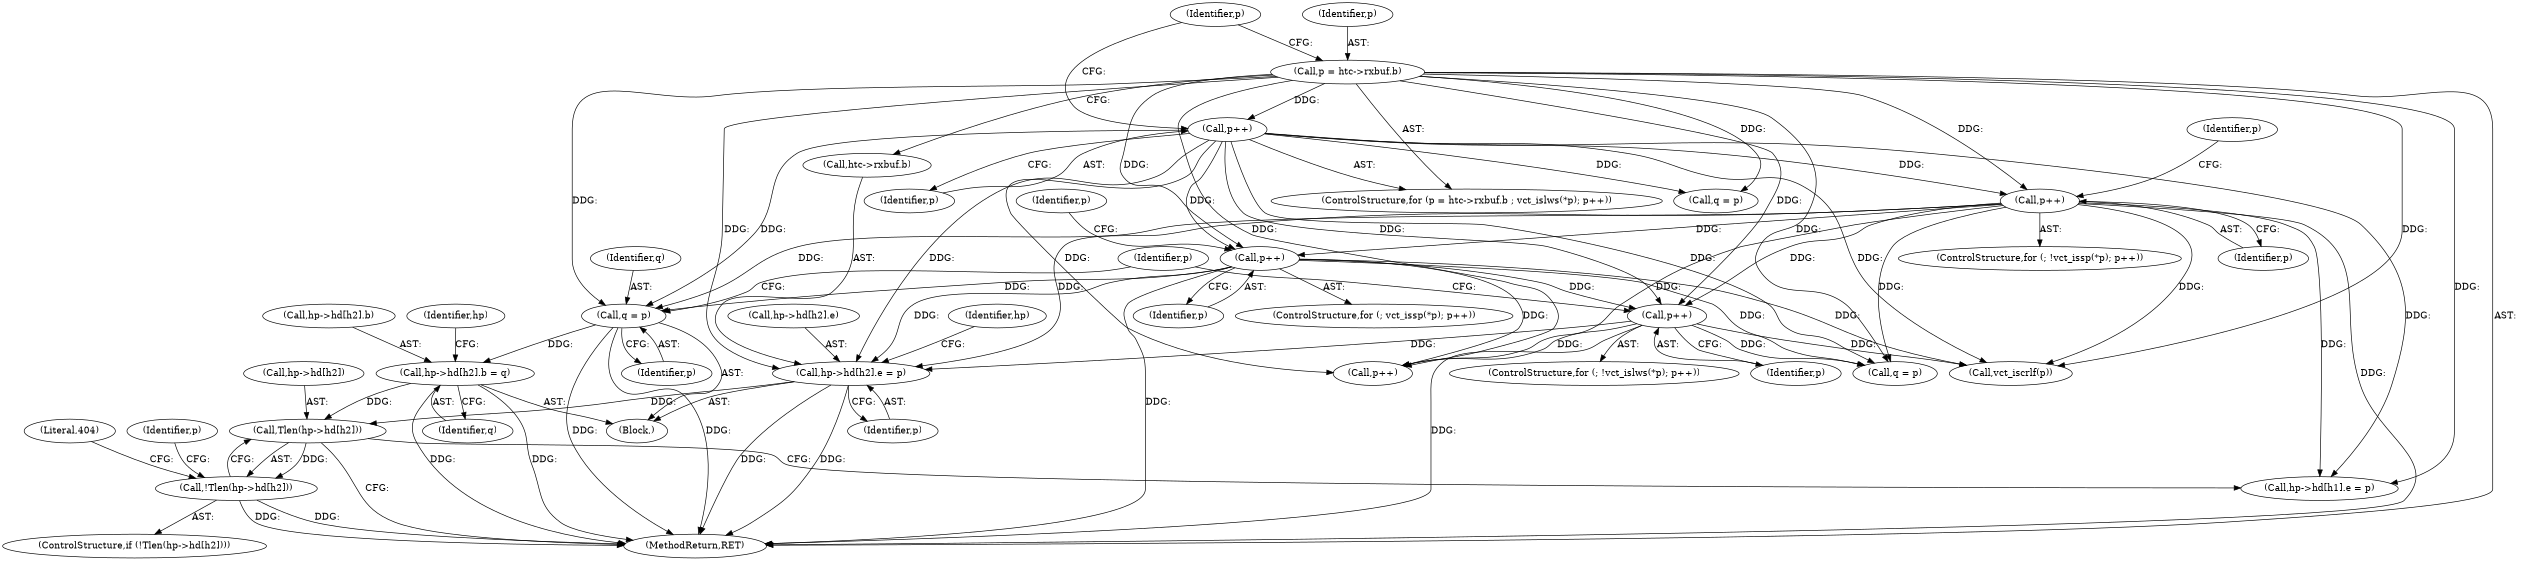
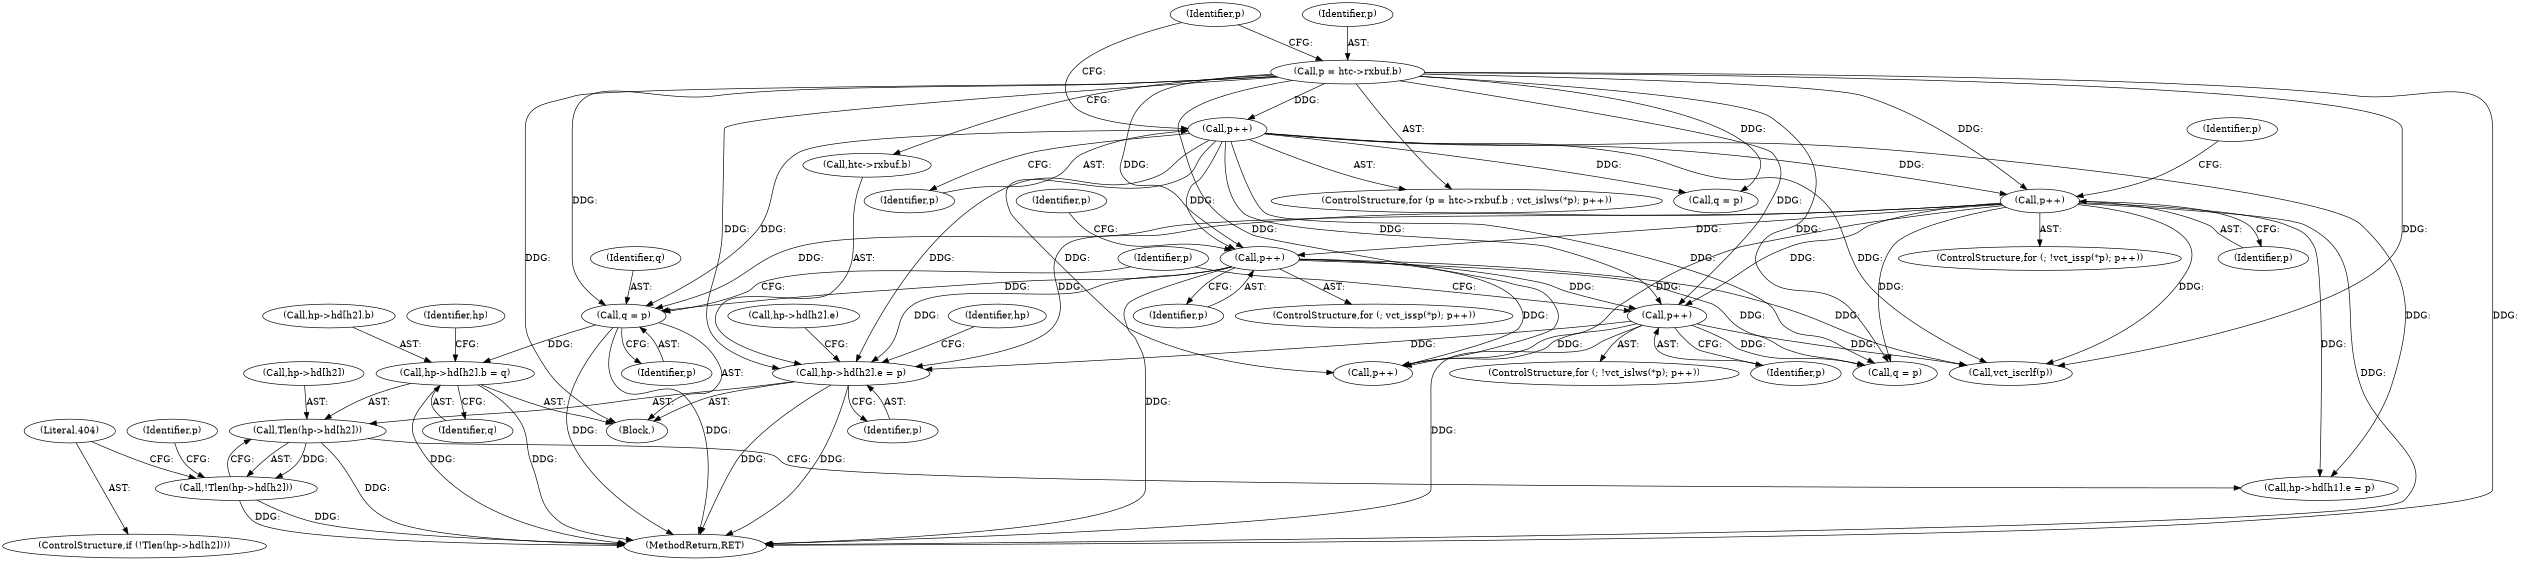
(2241, 92) -> (729, 89)
(2507, 316) -> (2507, 316)
(838, 345) -> (838, 345)
(381, 402) -> (381, 402)
(665, 402) -> (665, 402)
(379, 489) -> (379, 489)
(189, 516) -> (101, 486)
